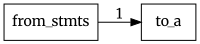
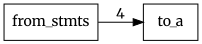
(120, 15) -> (121, 15)
